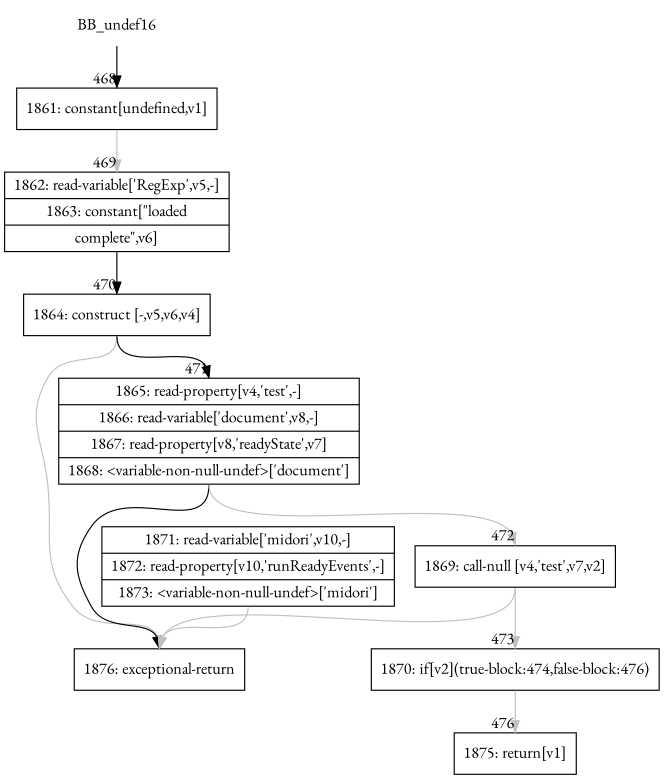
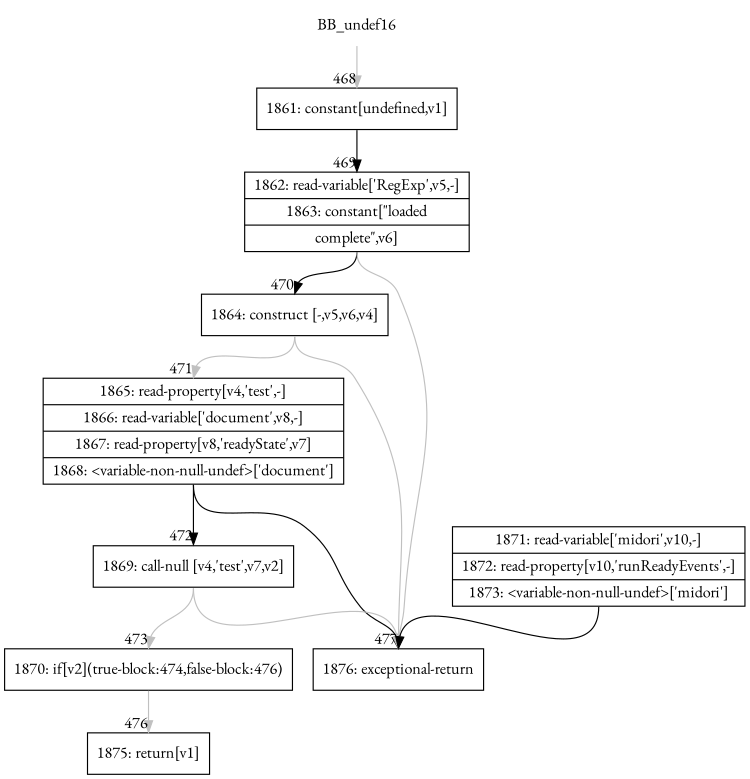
(117, 61) -> (357, 61)
(117, 145) -> (357, 145)
(157, 357) -> (250, 357)
none -> (426, 433)
(356, 515) -> (193, 509)
(210, 628) -> (504, 629)
